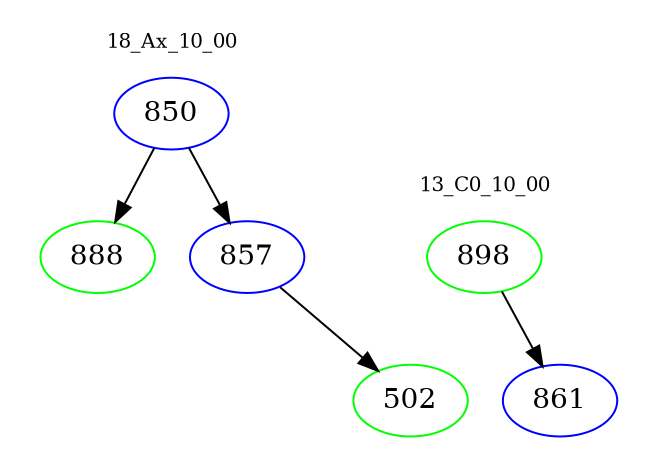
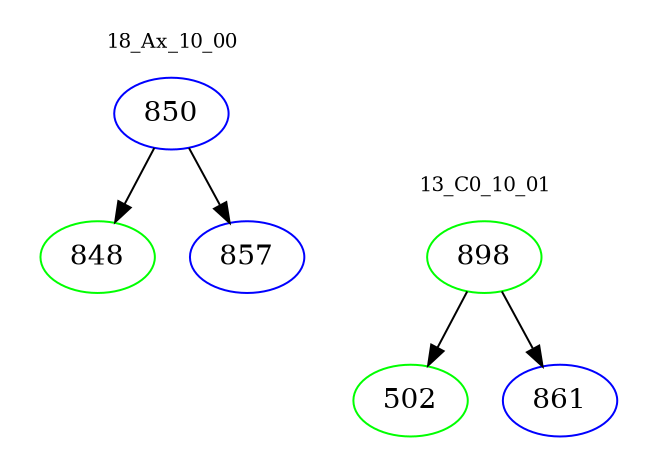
(485, 186) -> (485, 186)
(98, 257) -> (98, 257)
(321, 322) -> (452, 320)
